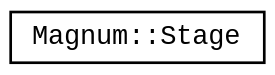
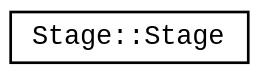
(137, 37) -> (129, 37)
